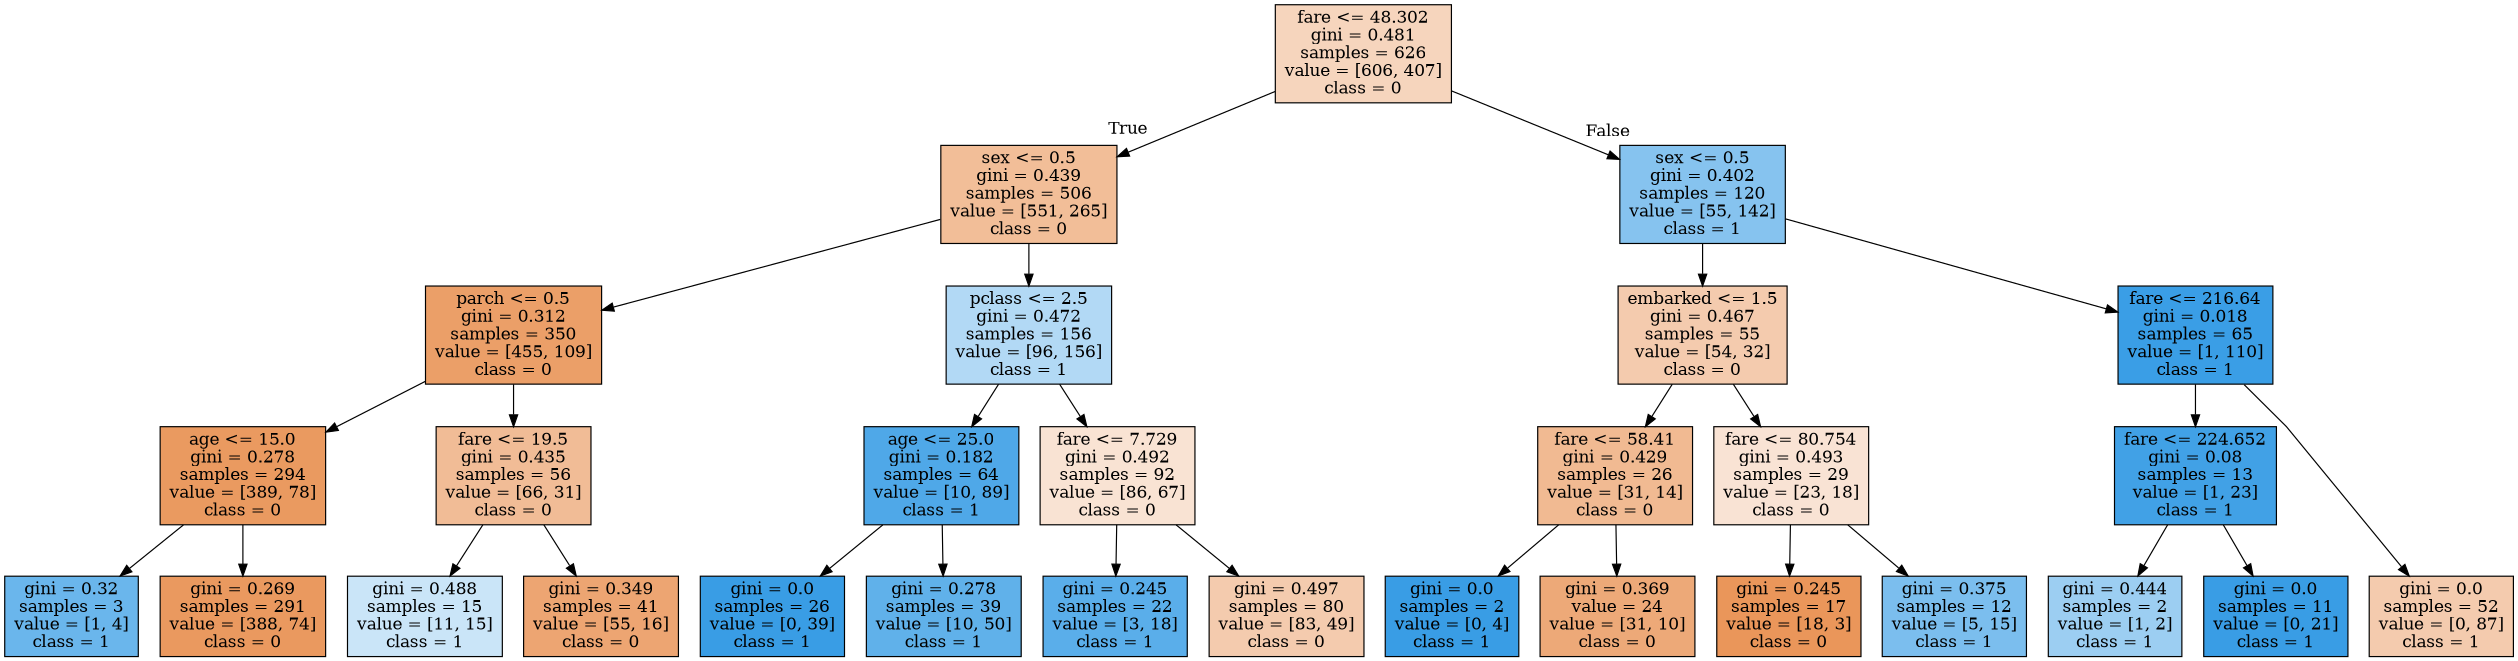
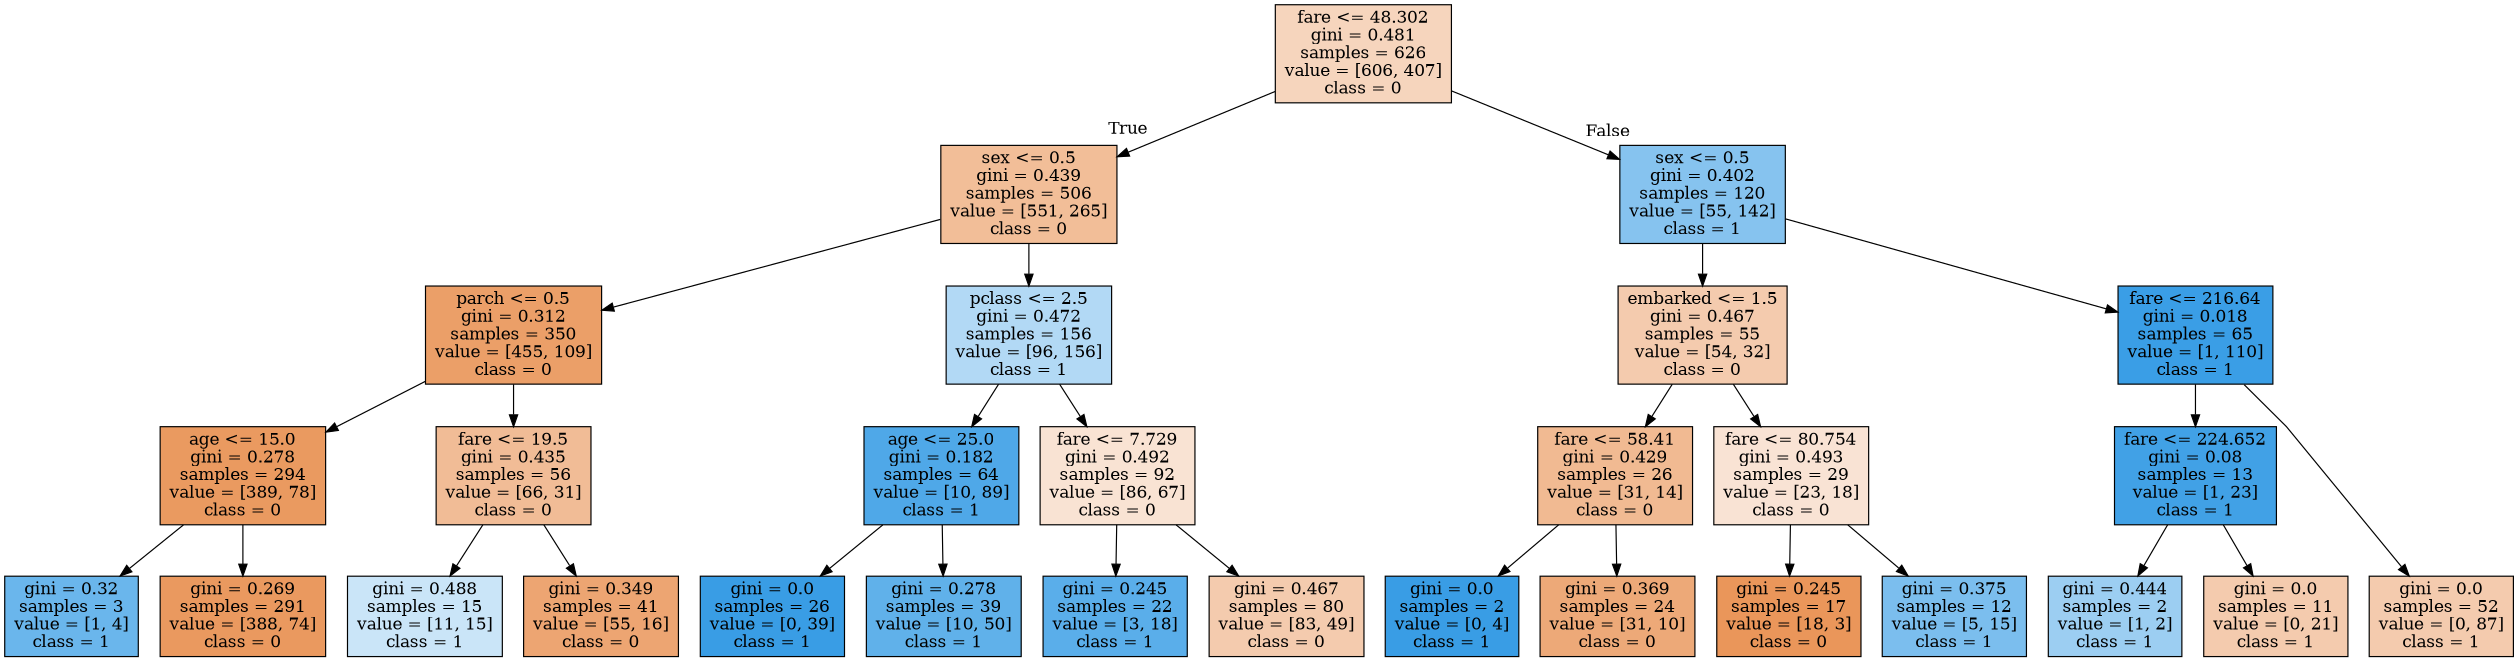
(1287, 616) -> (1287, 616)
(1617, 616) -> (1617, 616)
(2276, 616) -> (2276, 616)
